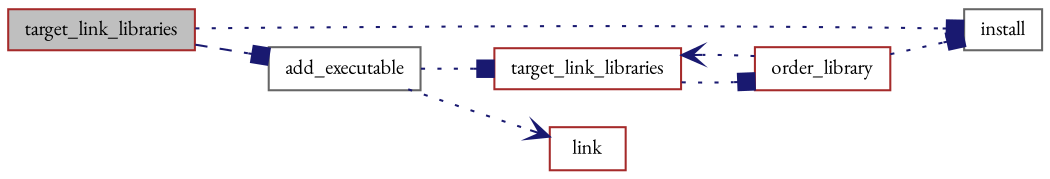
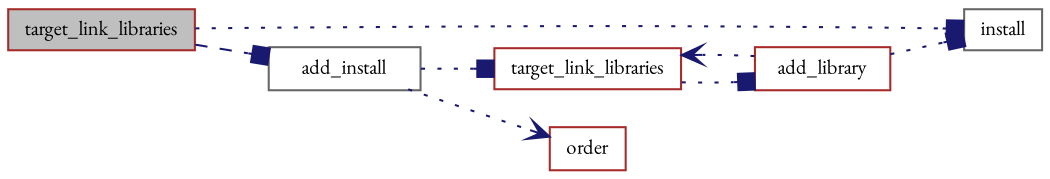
(345, 69) -> (345, 69)
(823, 69) -> (823, 69)
(588, 149) -> (588, 149)
